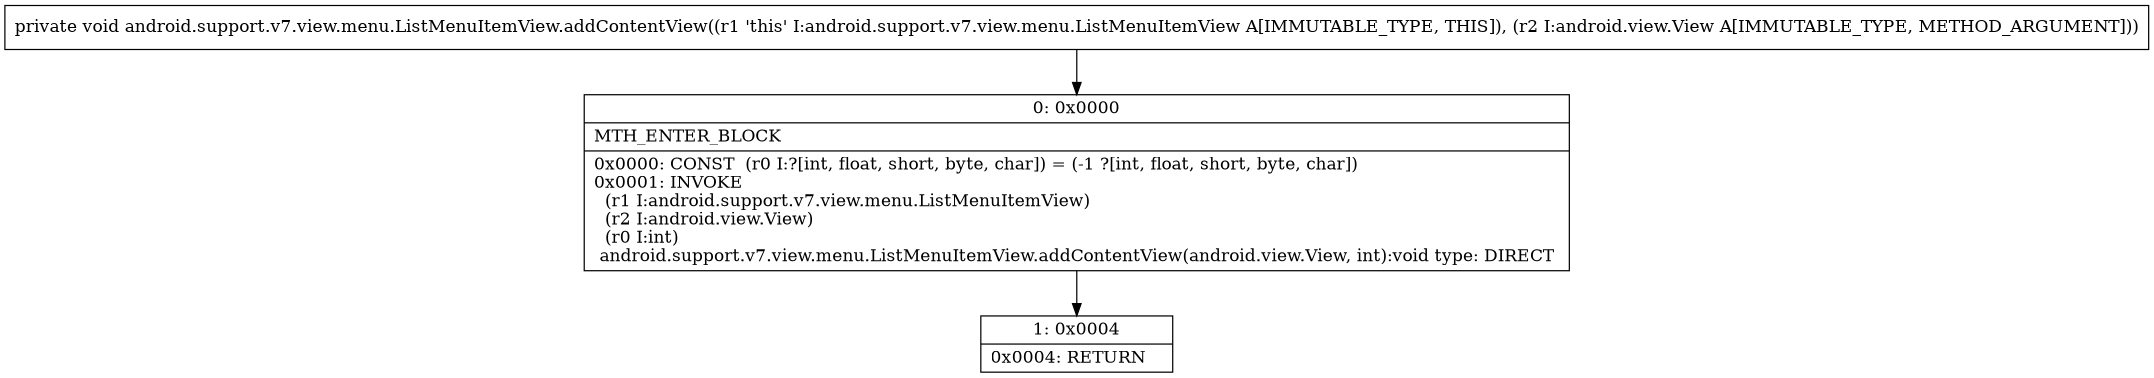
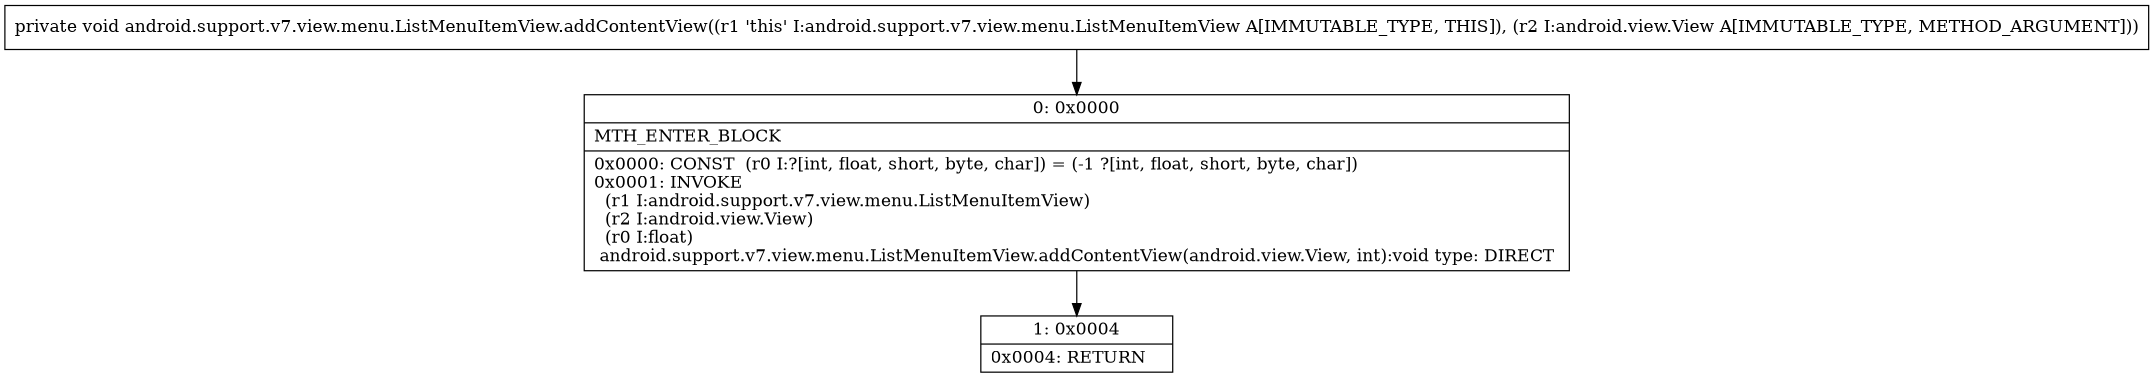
(637, 238) -> (644, 238)
